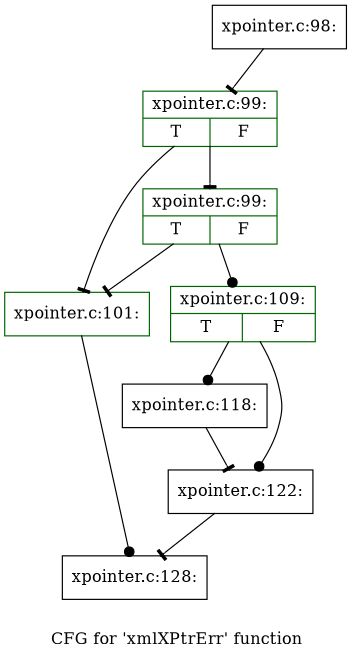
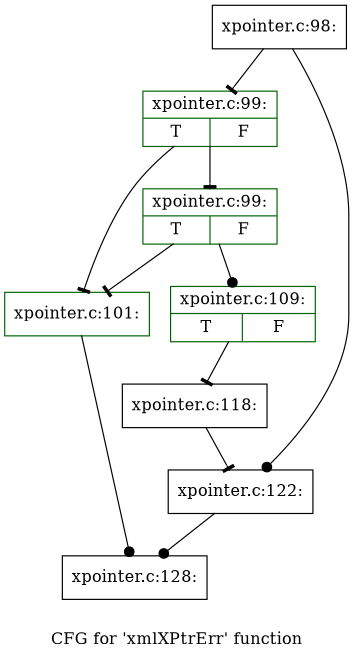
(219, 360) -> (219, 360)
(282, 402) -> (349, 262)
(190, 533) -> (190, 533)
